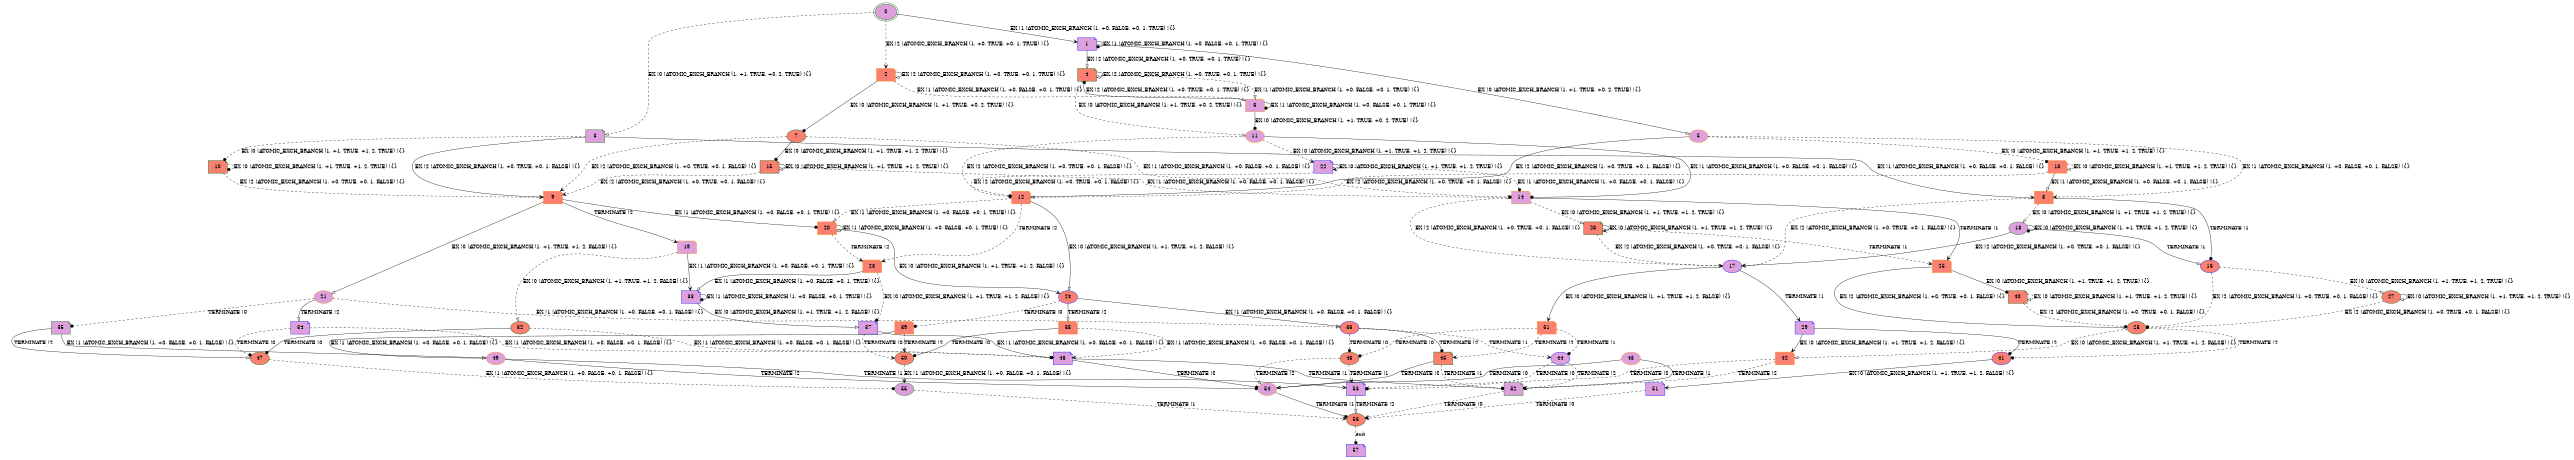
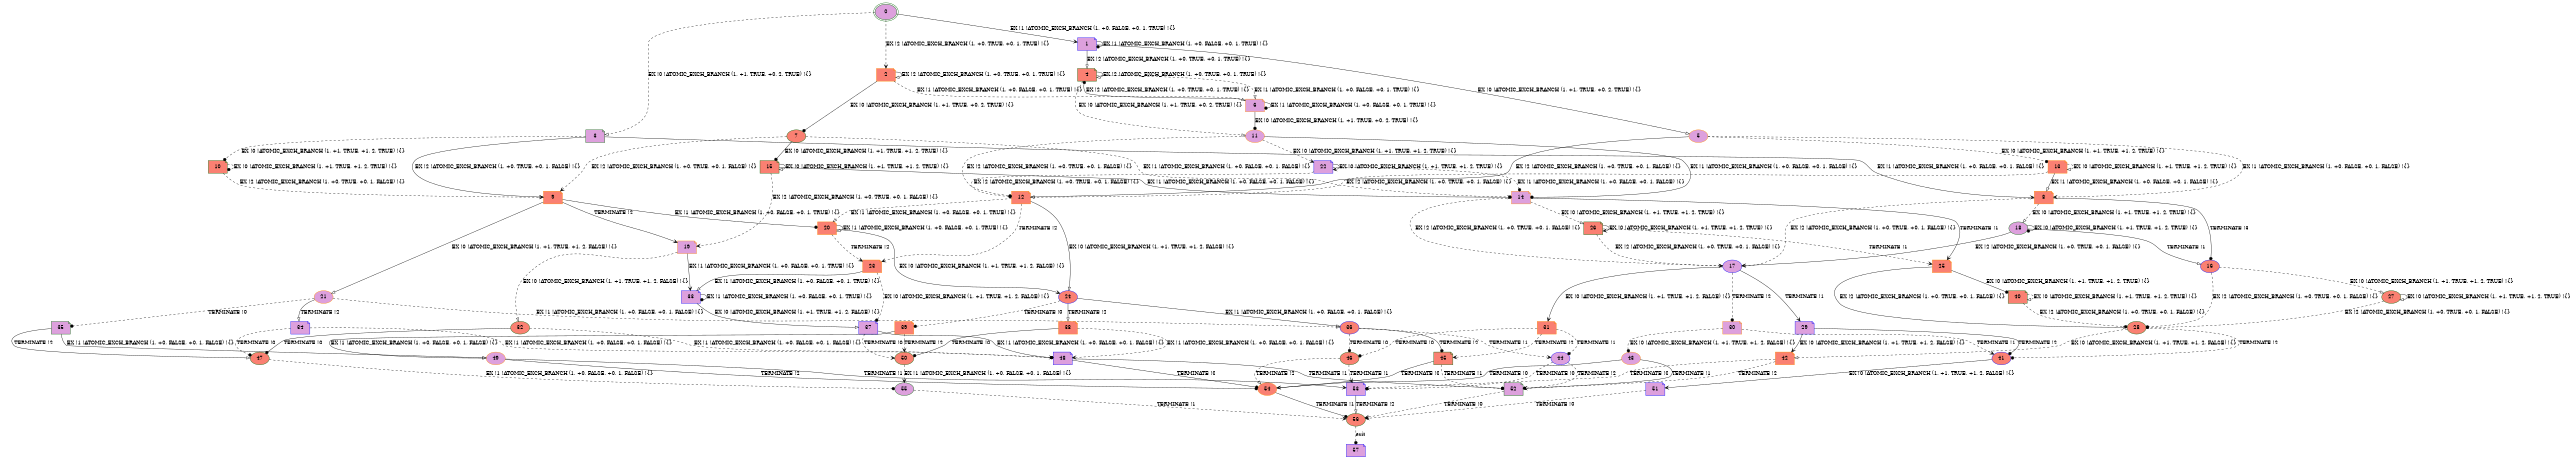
(661, 175) -> (755, 226)
(1144, 182) -> (1144, 182)
(2229, 228) -> (2229, 228)
none -> (1732, 328)
(1267, 389) -> (1267, 389)
